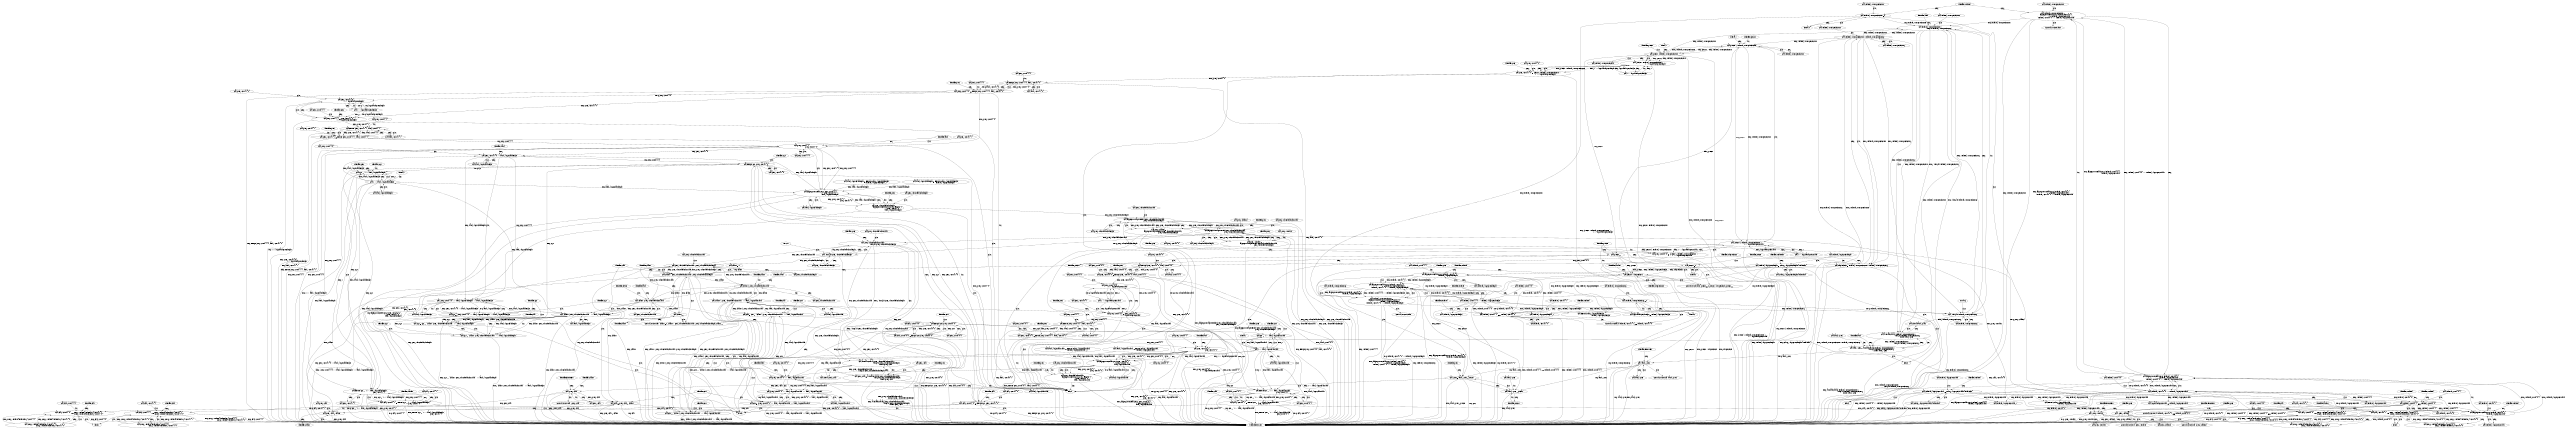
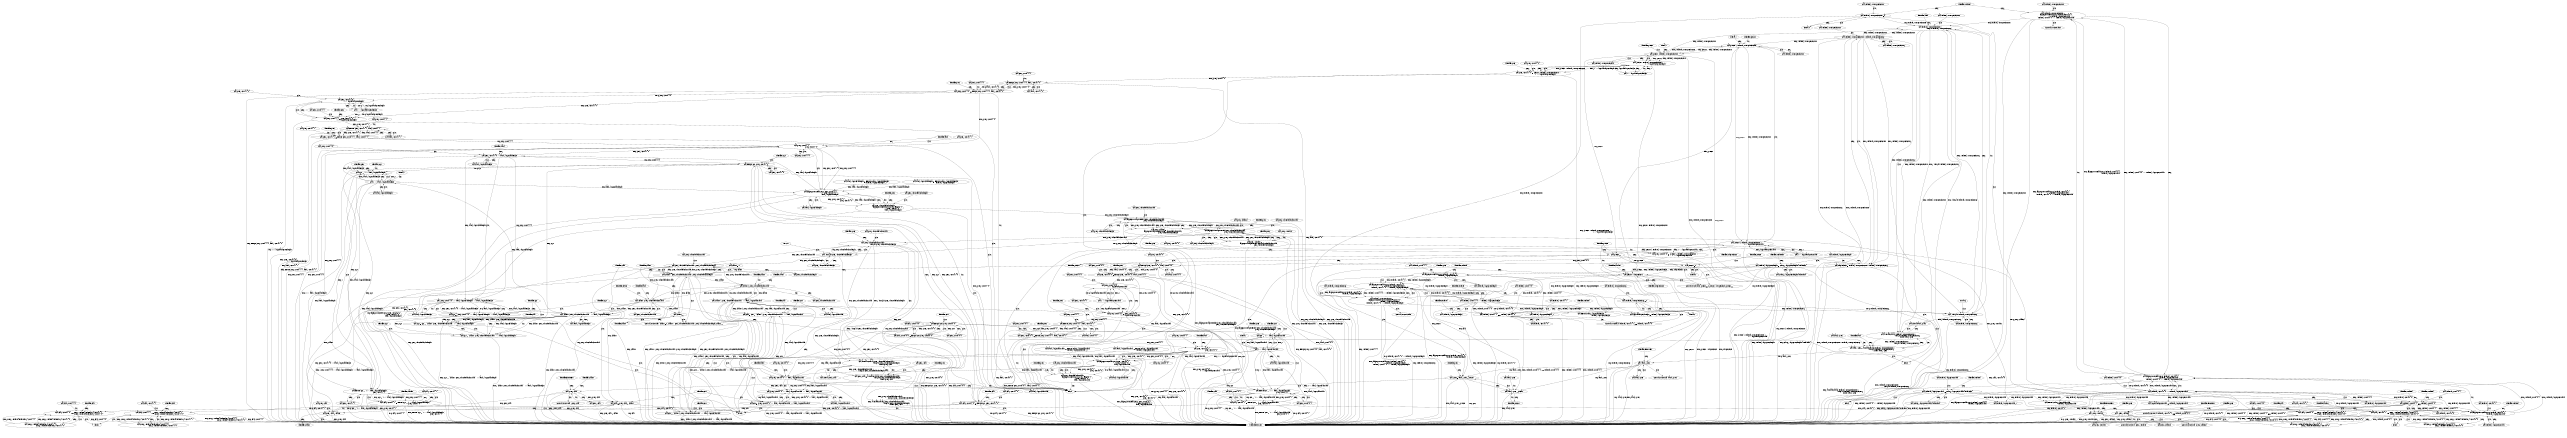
(652, 152) -> (649, 150)
(1625, 264) -> (1647, 263)
(1462, 329) -> (1462, 329)
